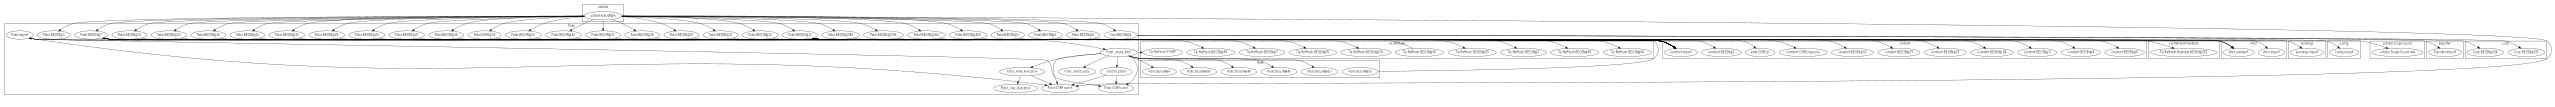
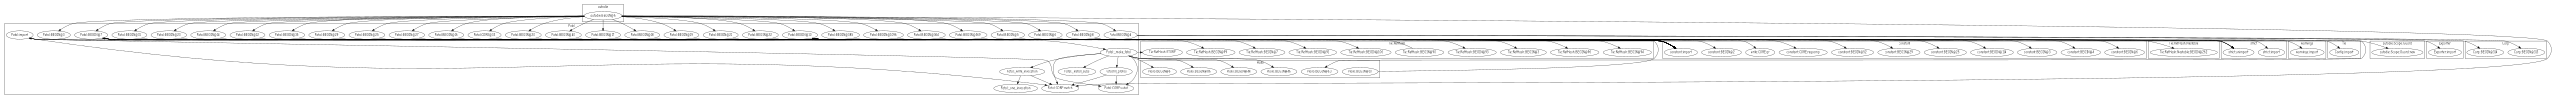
(2344, 44) -> (2344, 44)
(1221, 59) -> (2366, 50)
